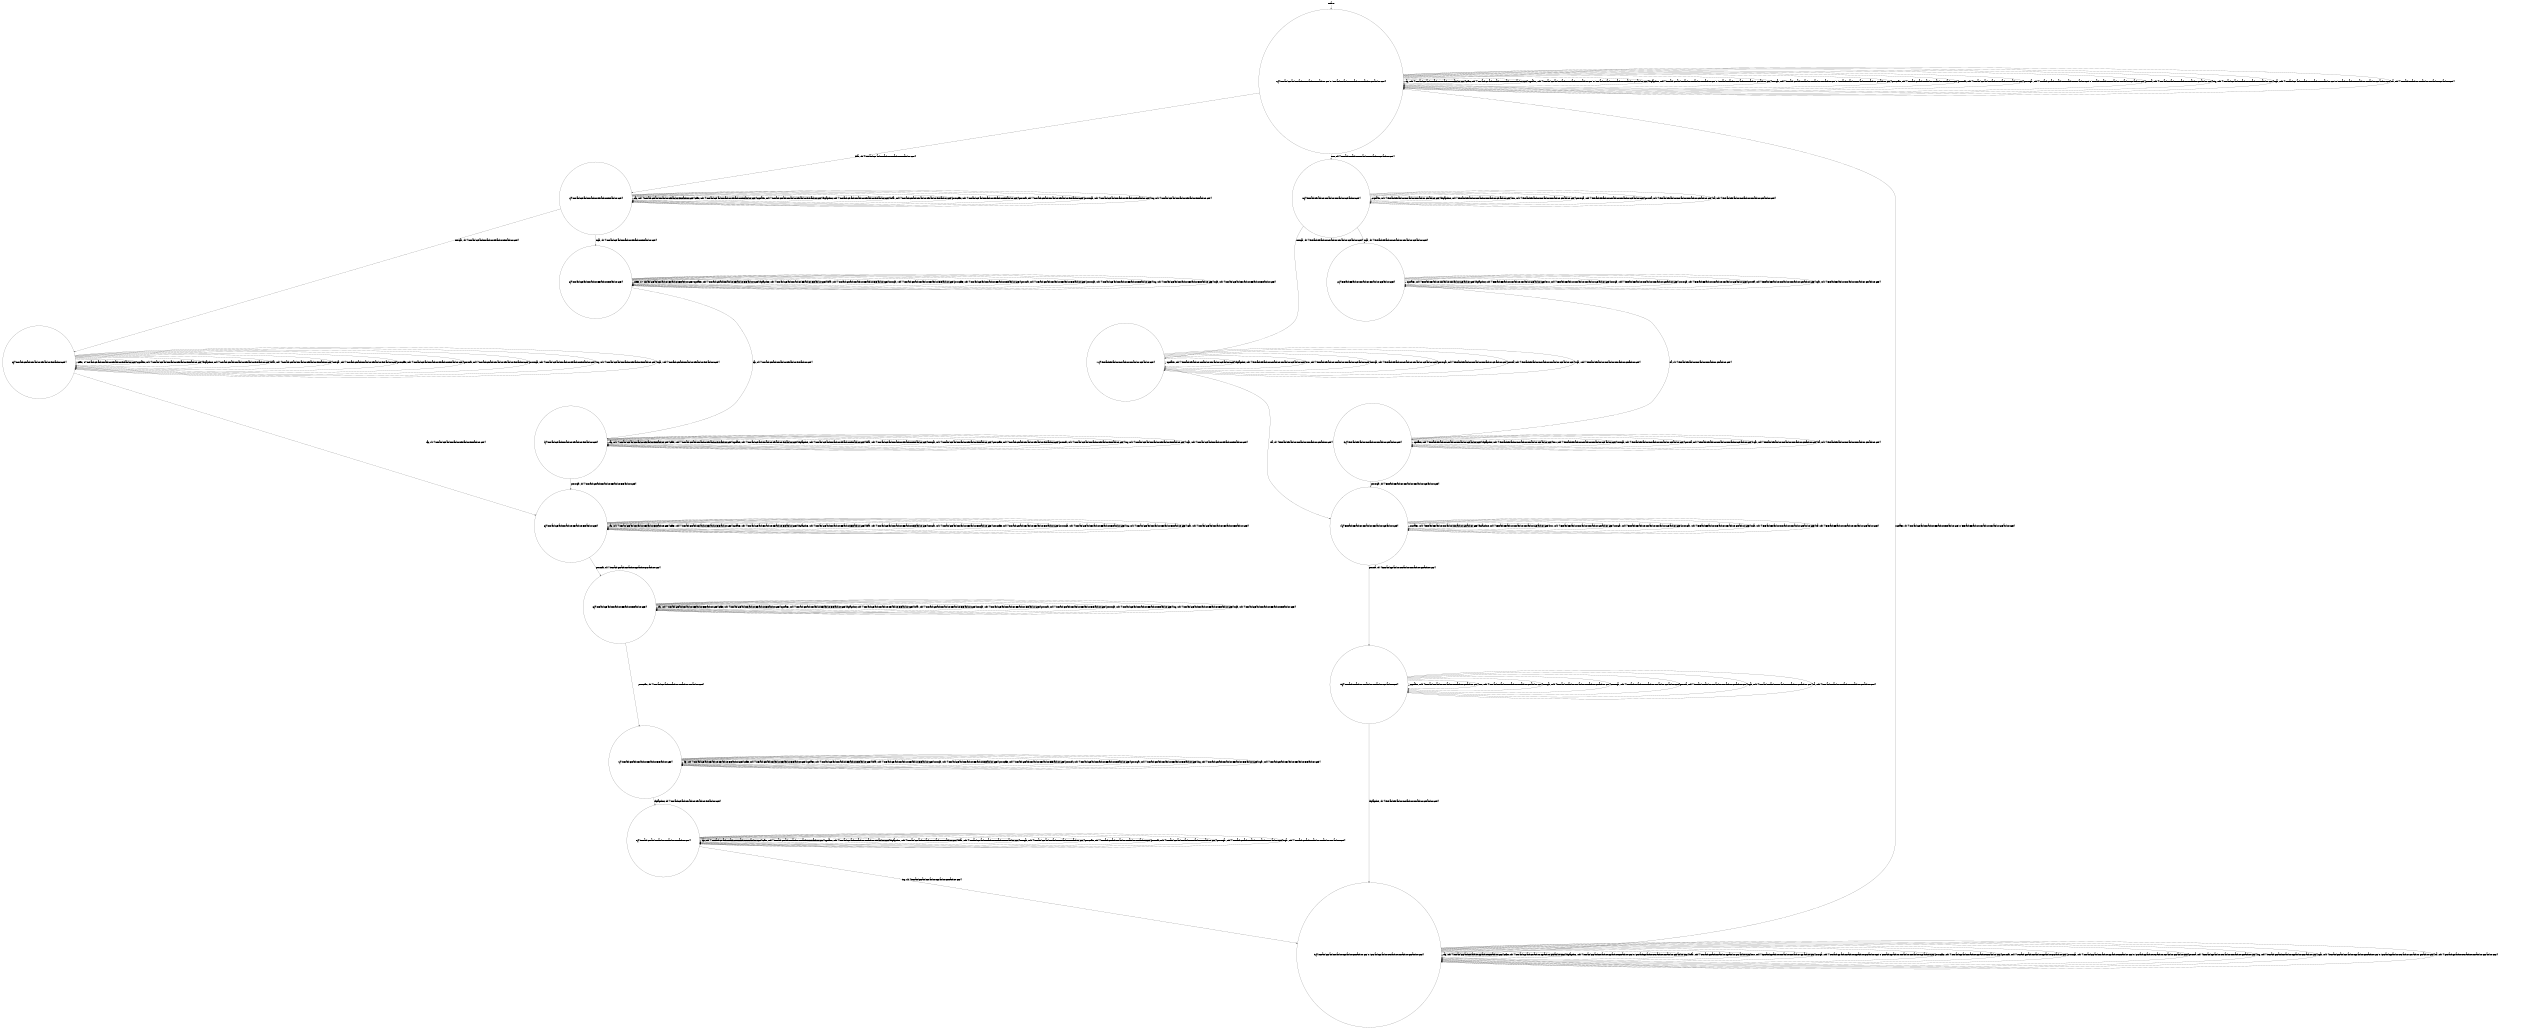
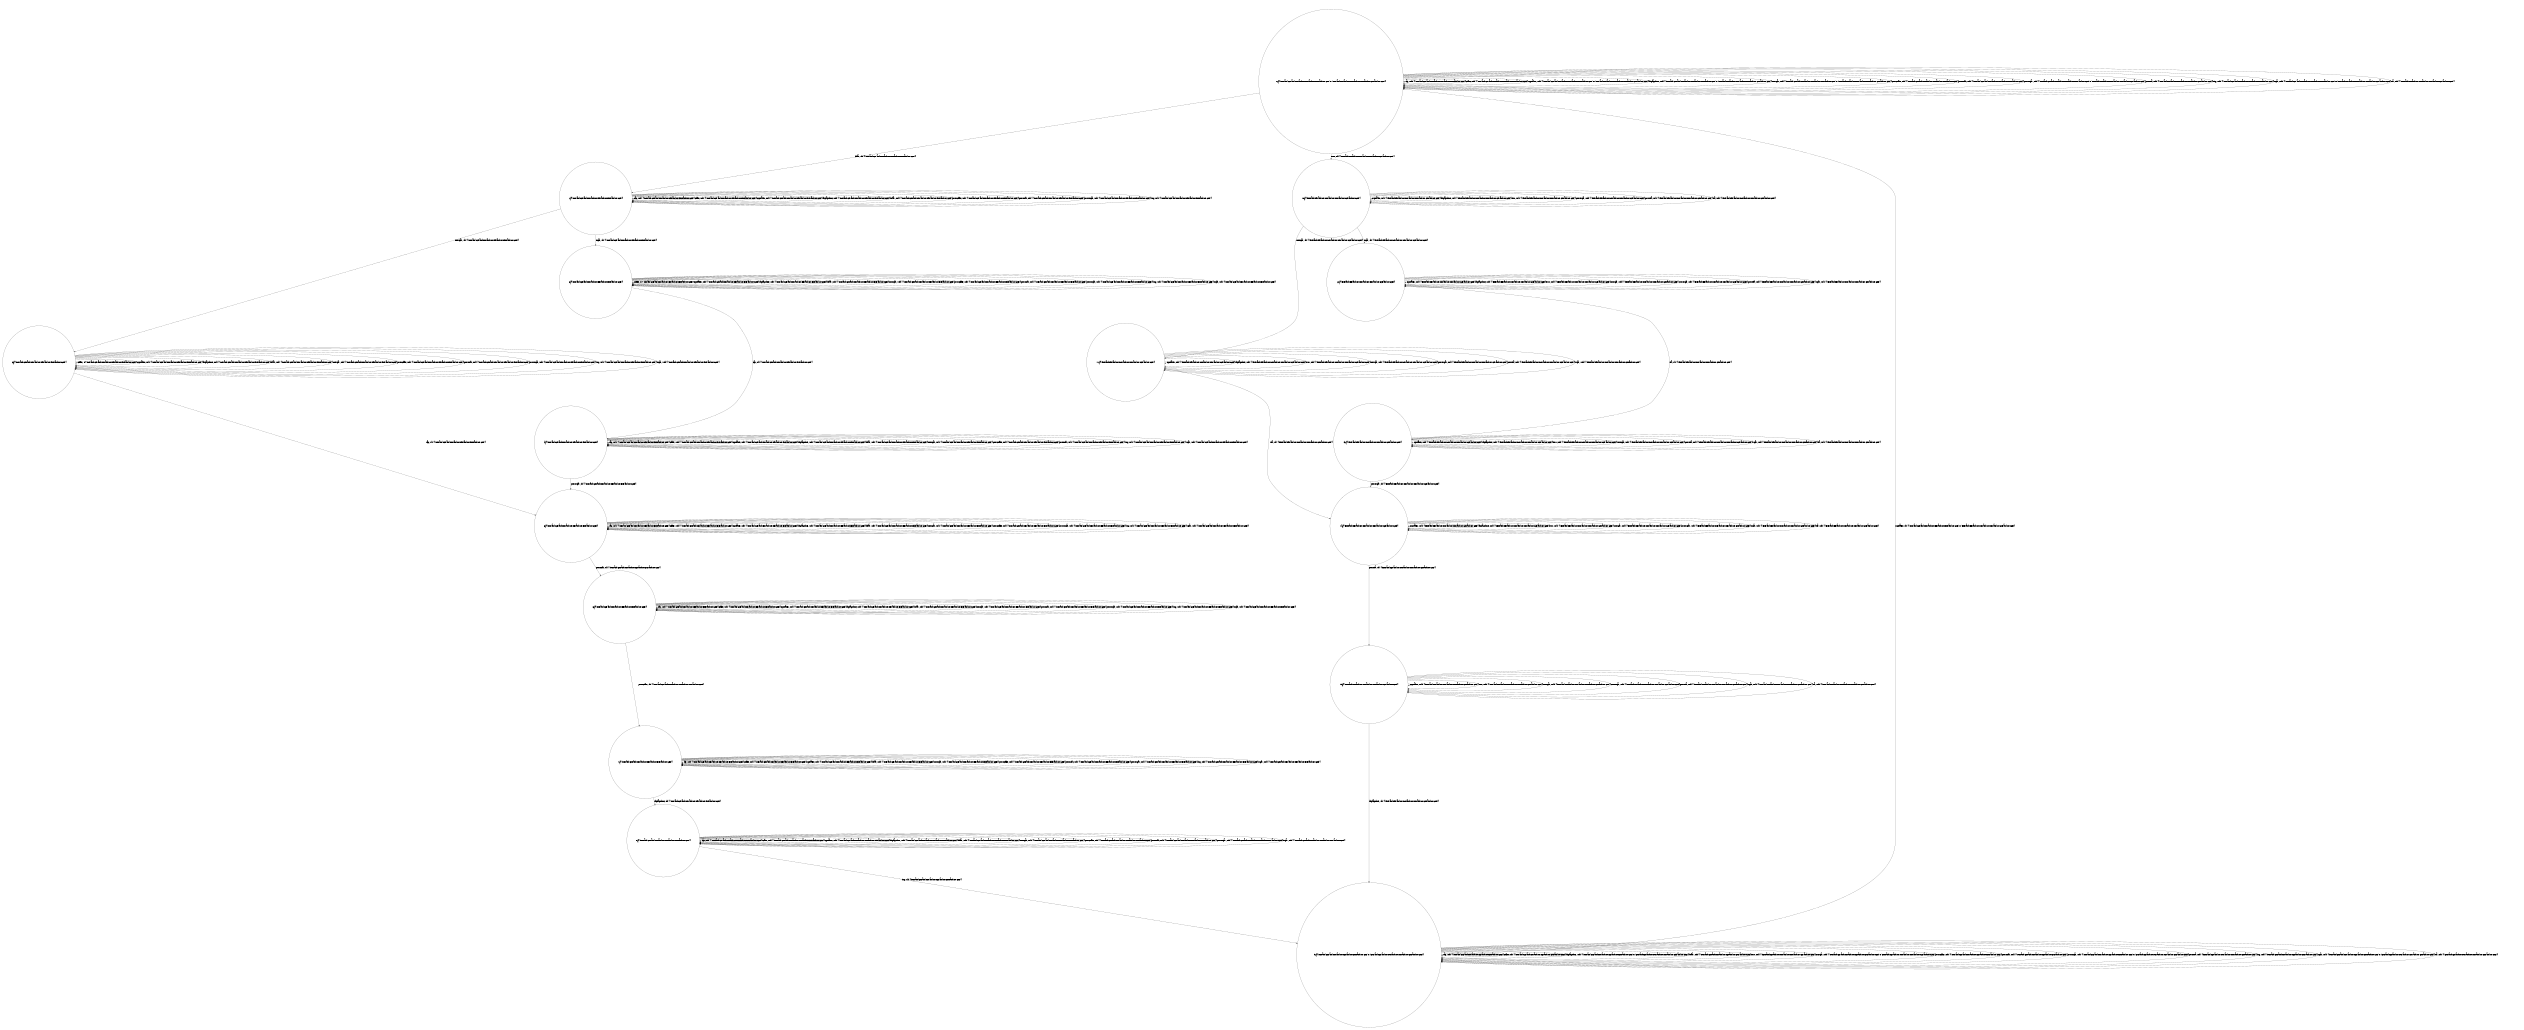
(1331, 4) -> none
